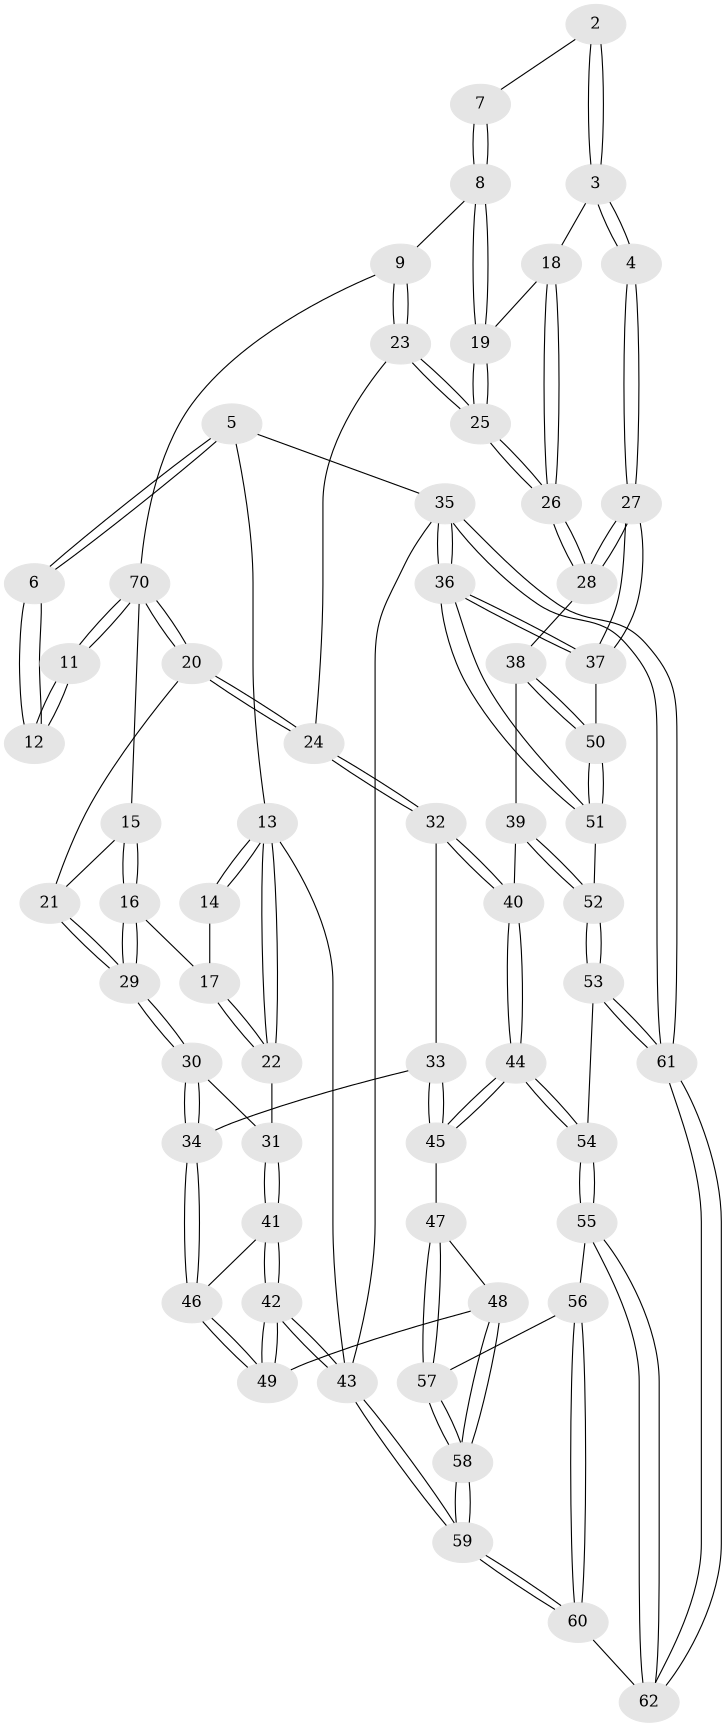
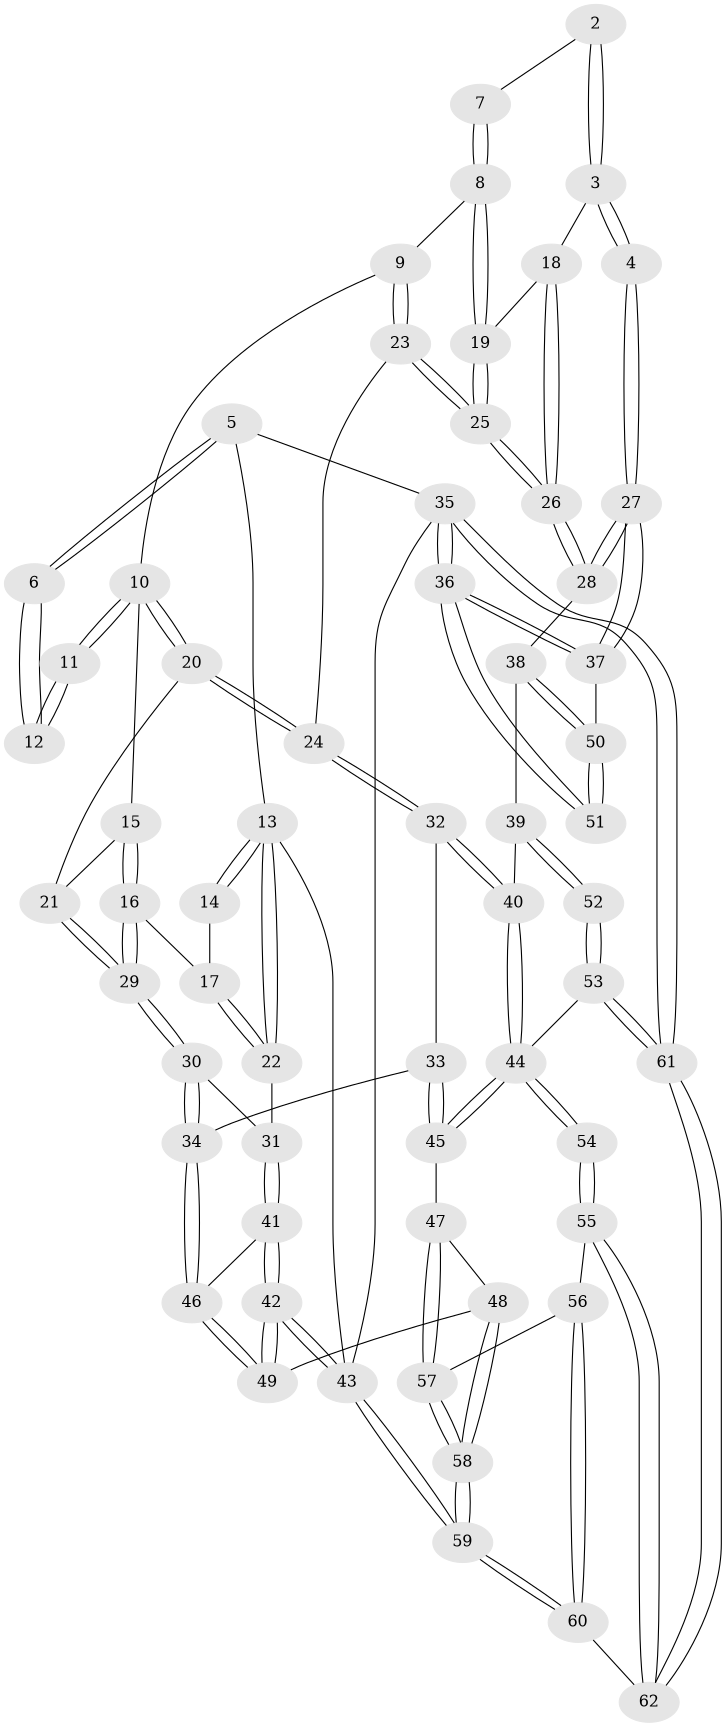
(140, 584) -> (140, 584)
(595, 863) -> none
(590, 1063) -> (555, 1023)
